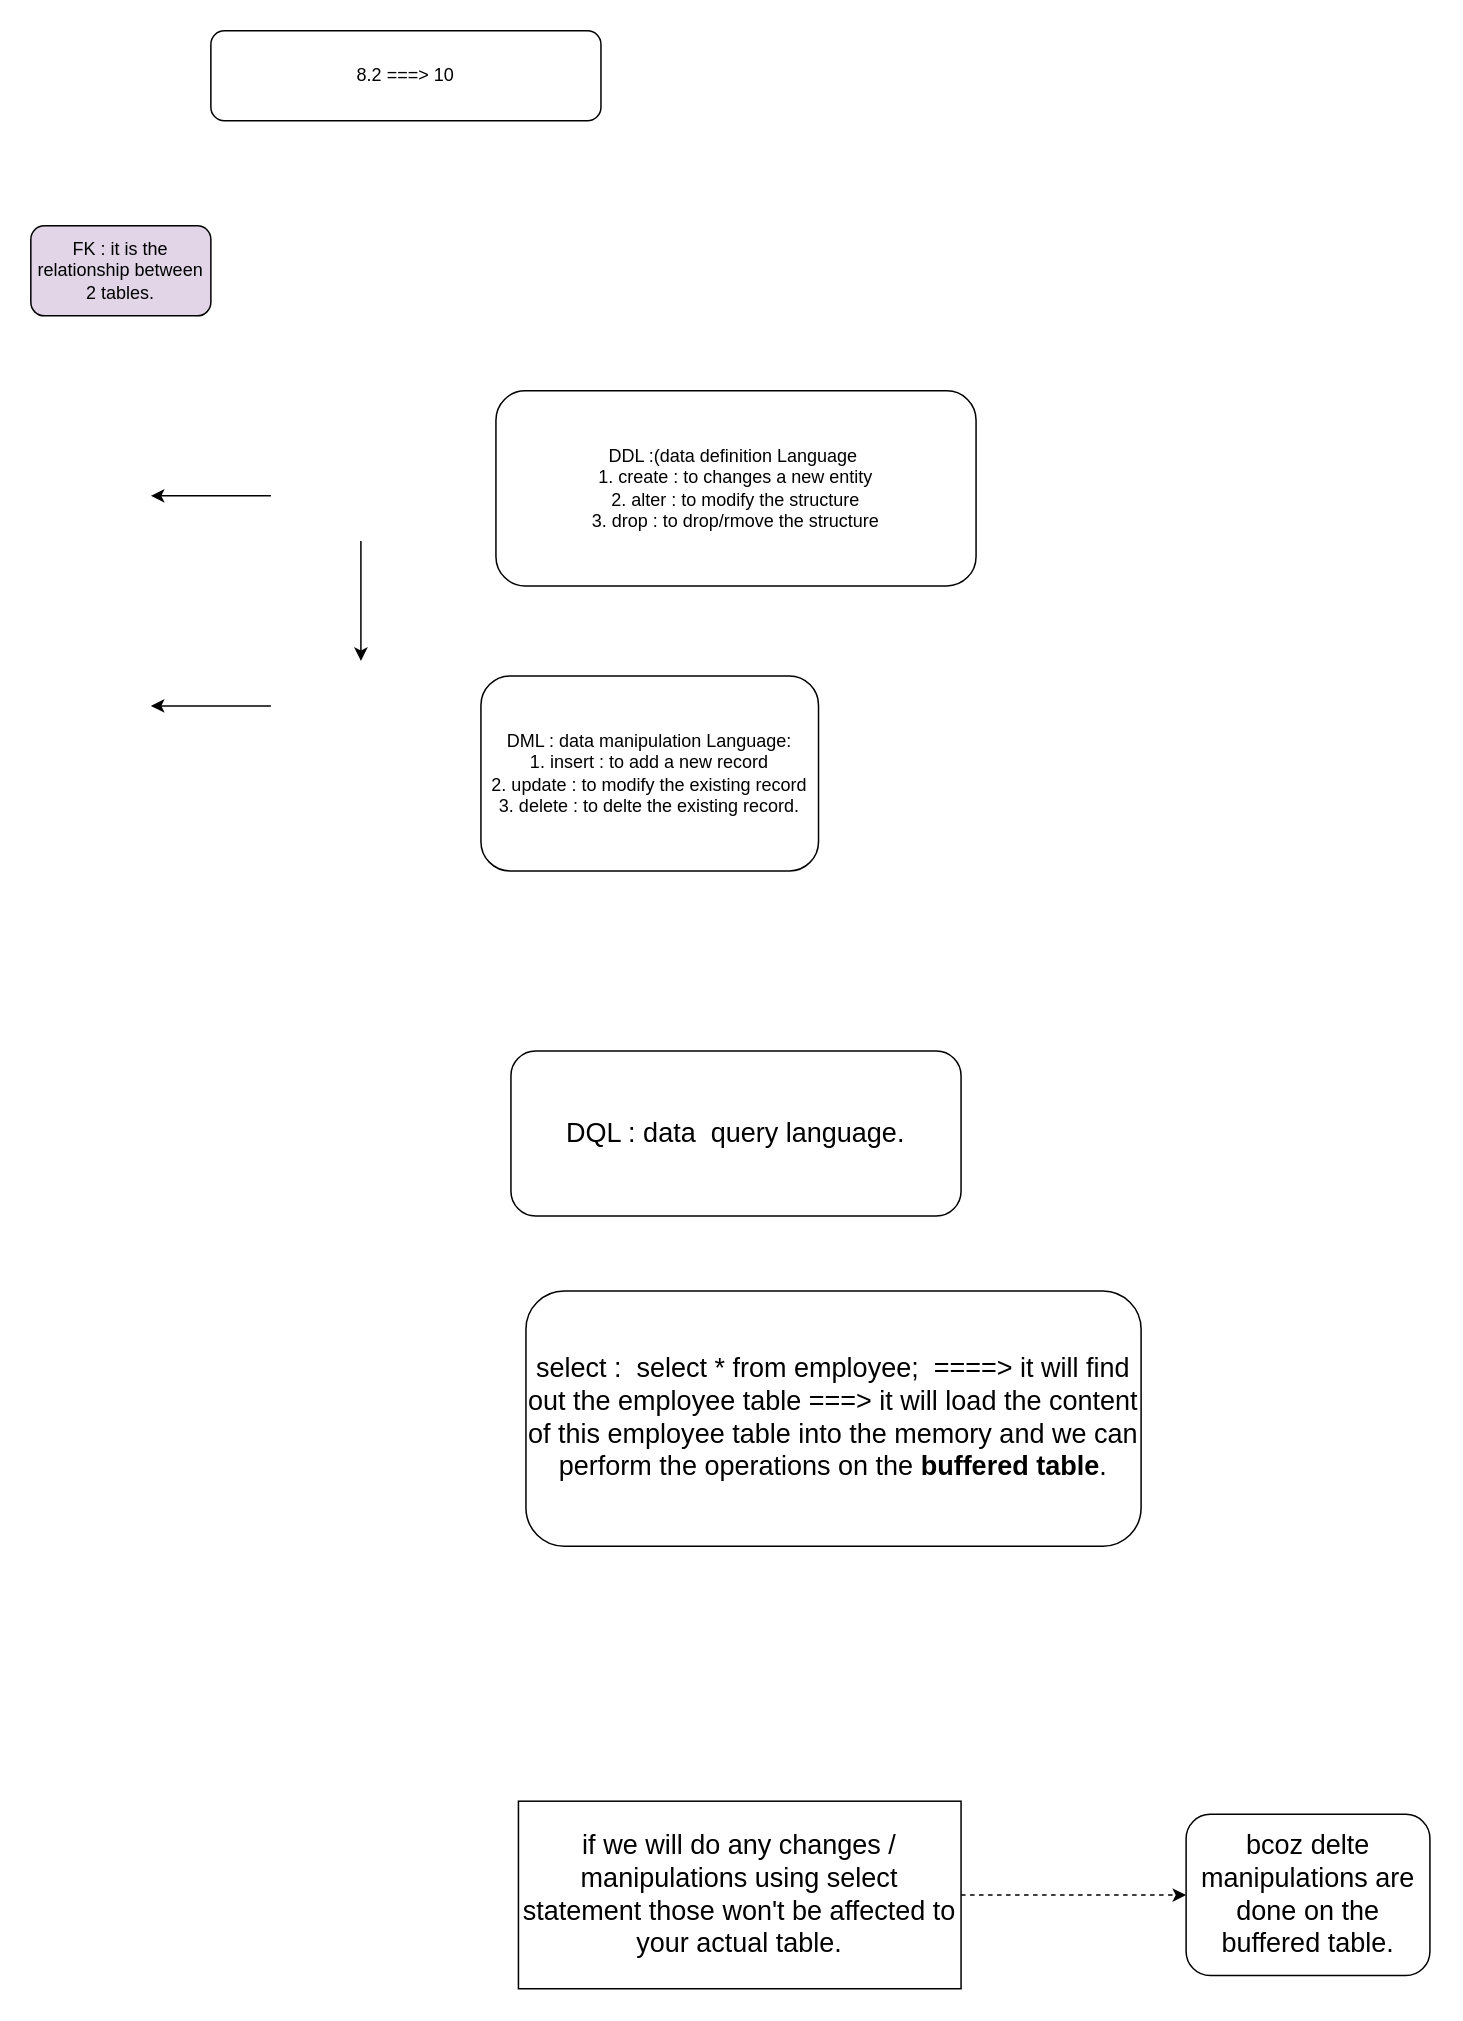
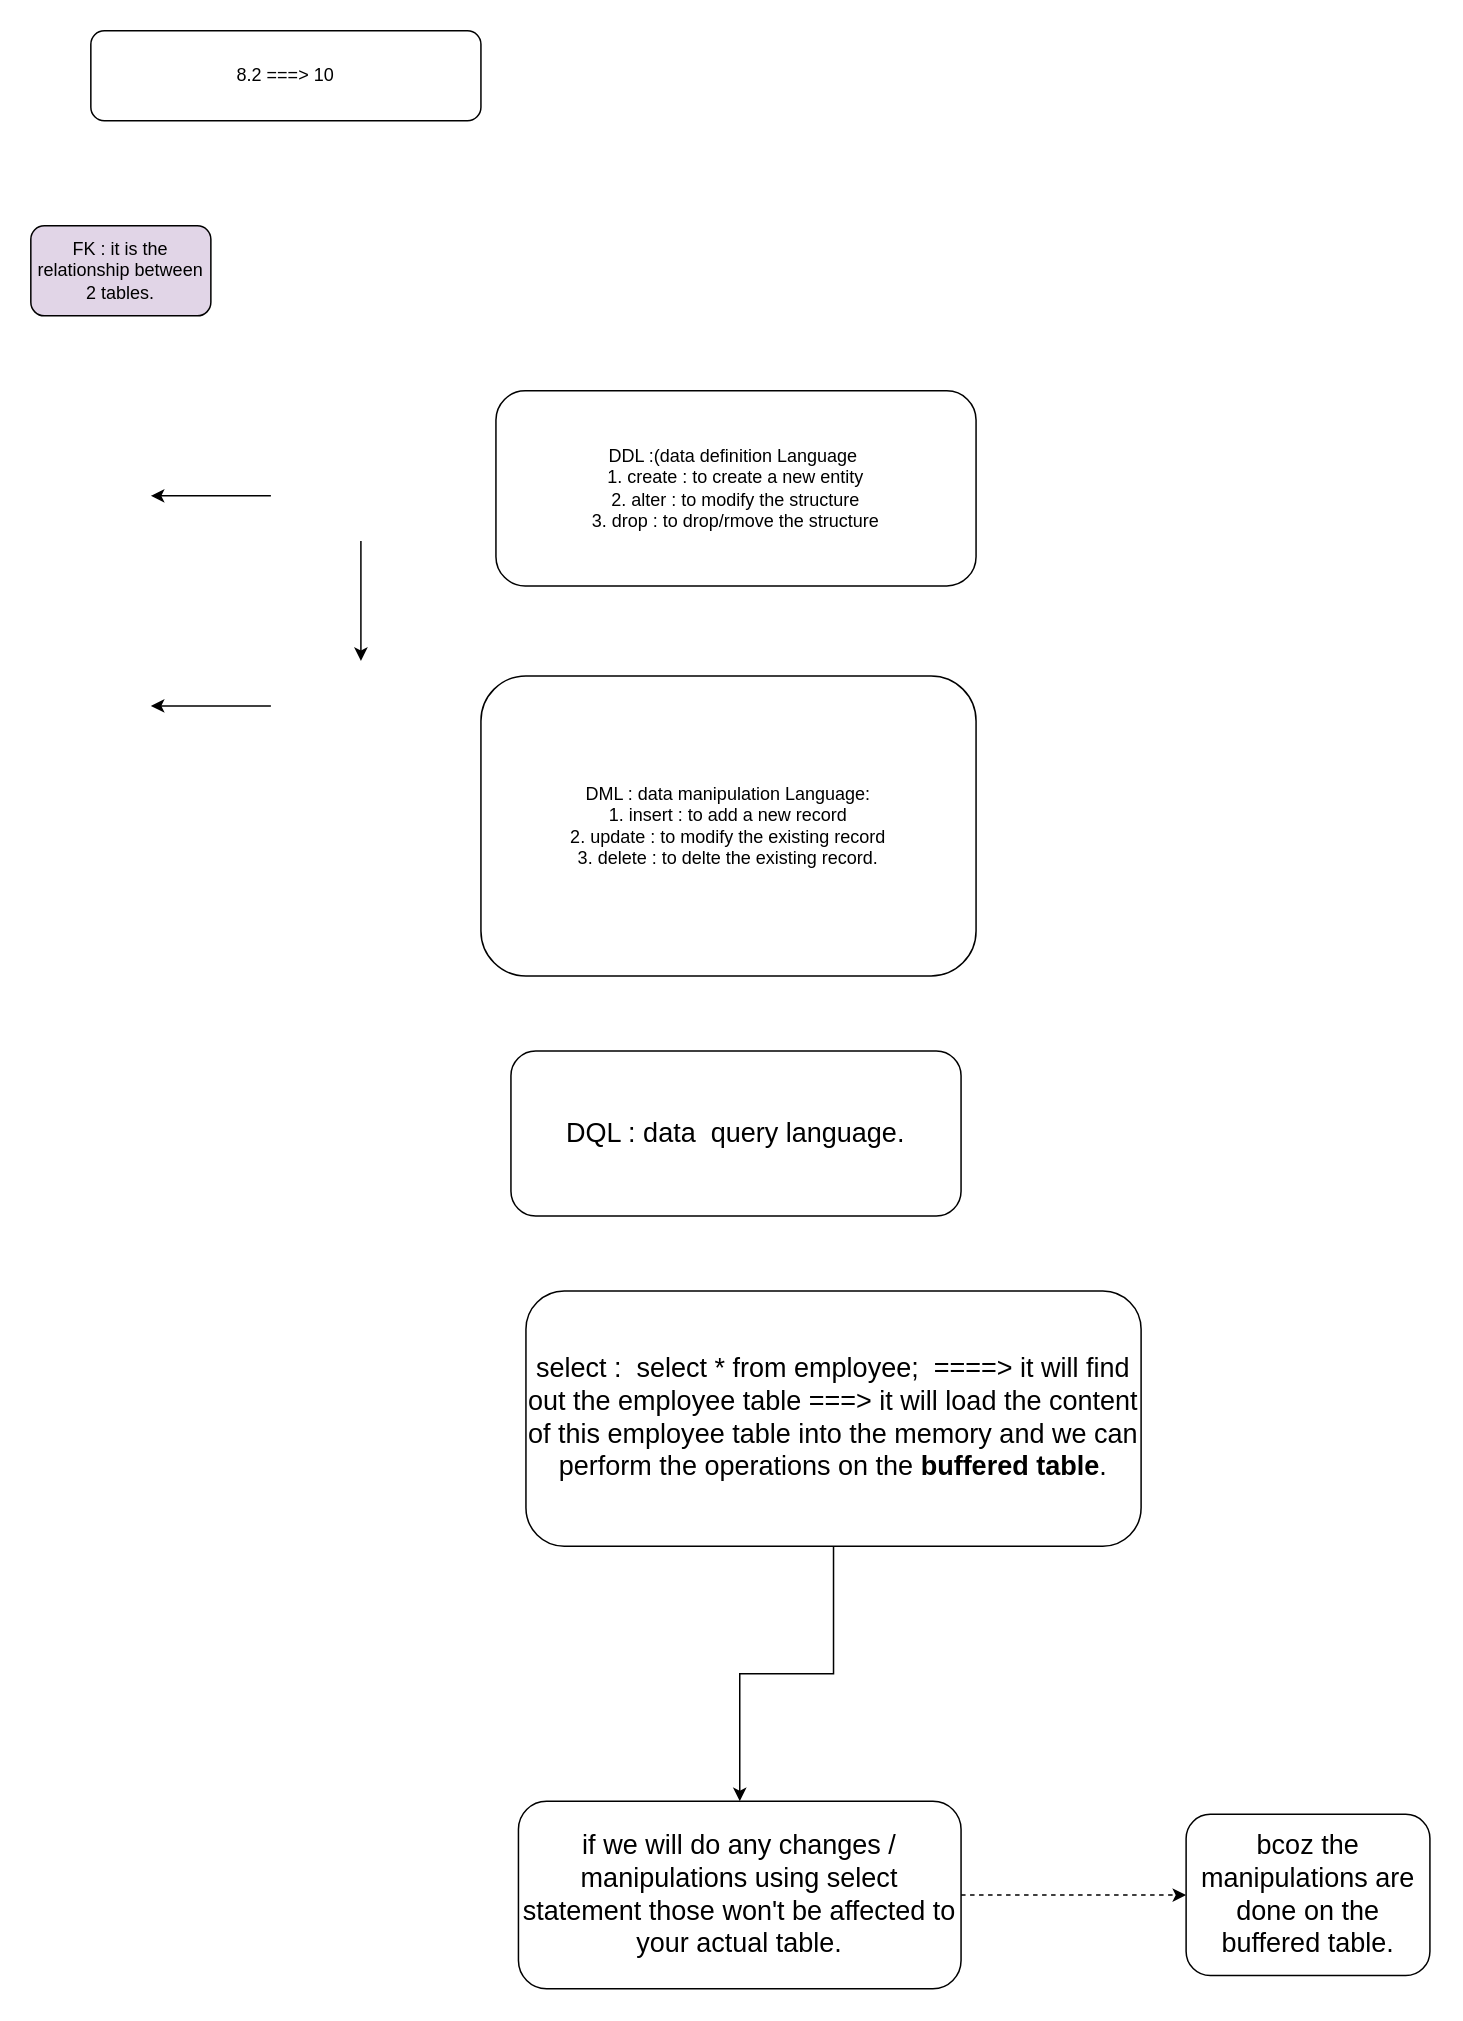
(406, 76) -> (286, 76)
(736, 488) -> (736, 488)
(650, 773) -> (728, 826)
none -> (792, 1673)
(740, 1895) -> (740, 1895)
(1308, 1895) -> (1308, 1895)
